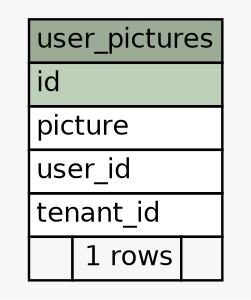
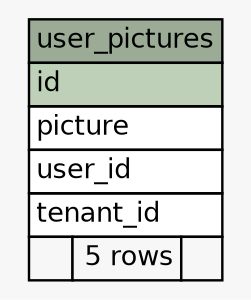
(129, 257) -> (129, 257)
